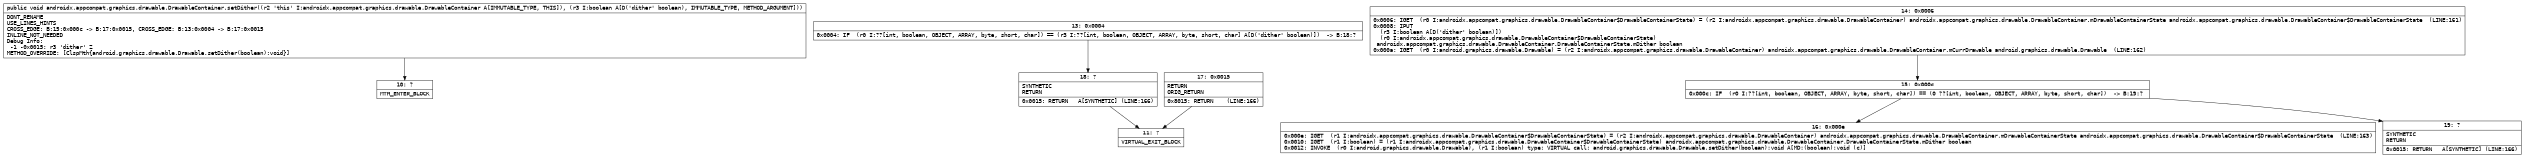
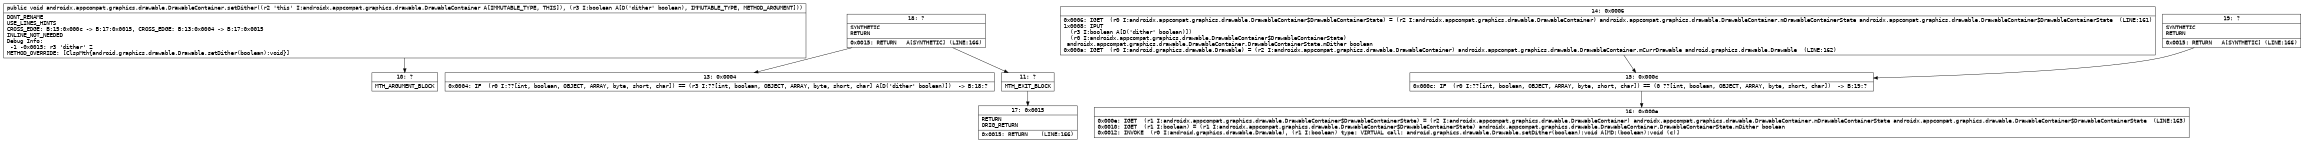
(1396, 26) -> (1087, 26)
(1088, 54) -> (805, 60)
(405, 94) -> (405, 86)
(1214, 101) -> (1028, 135)
(2264, 107) -> (2037, 71)
(1179, 116) -> (1028, 96)
(1151, 142) -> (1028, 86)
